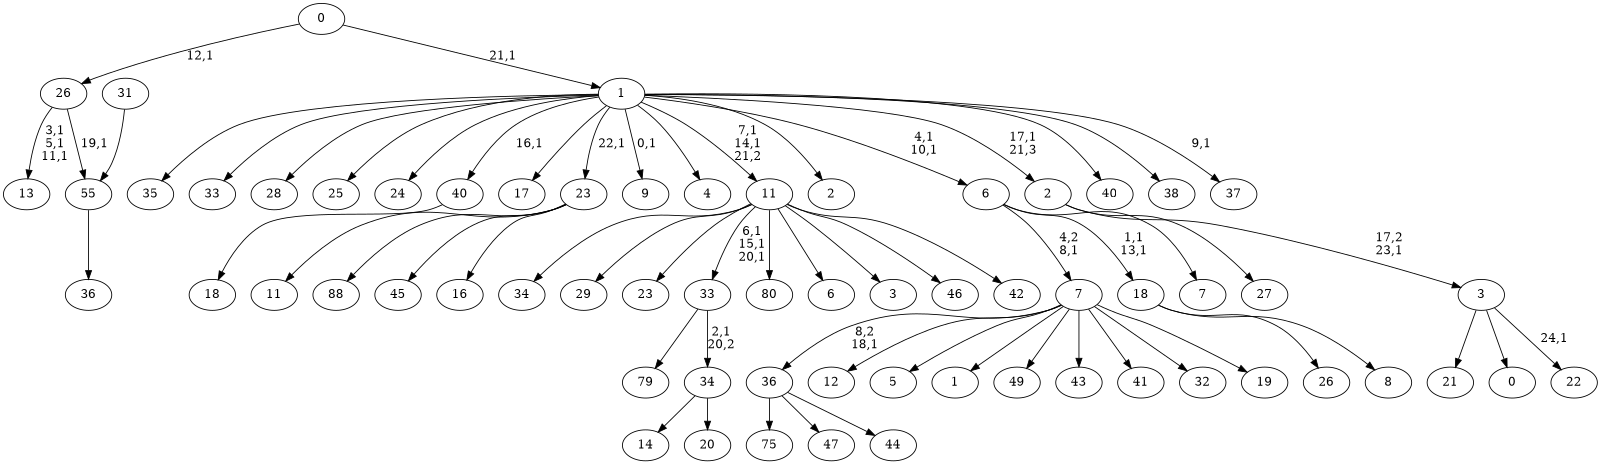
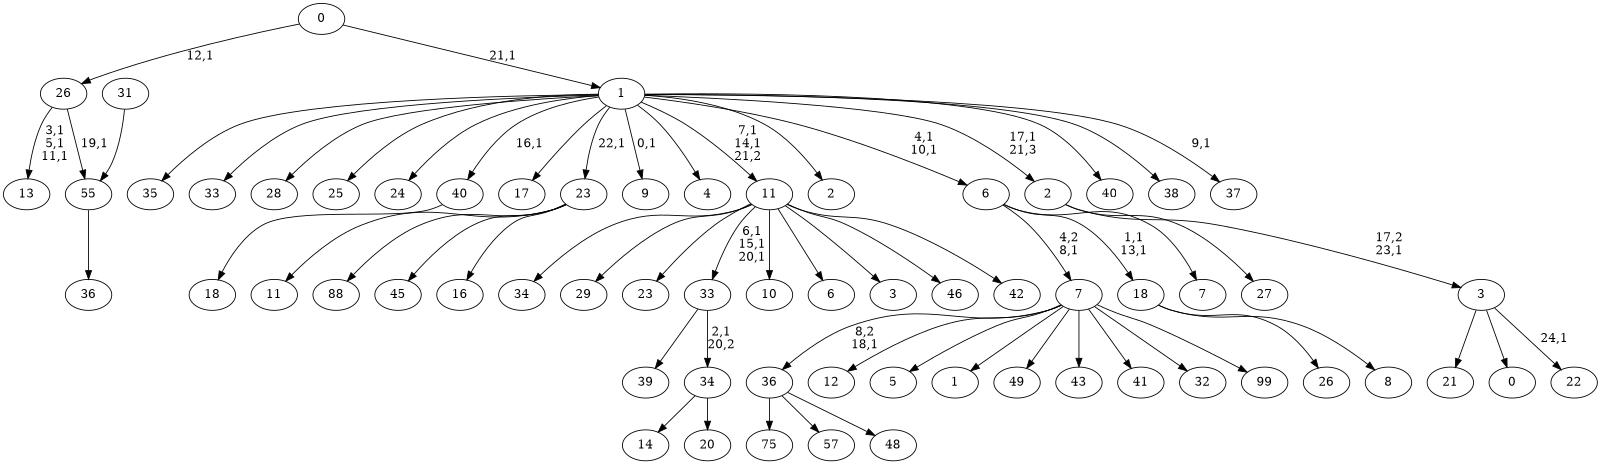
(769, 295) -> (769, 295)
(646, 383) -> (646, 383)
(1265, 383) -> (1265, 383)
(831, 445) -> (831, 445)
(893, 445) -> (893, 445)
